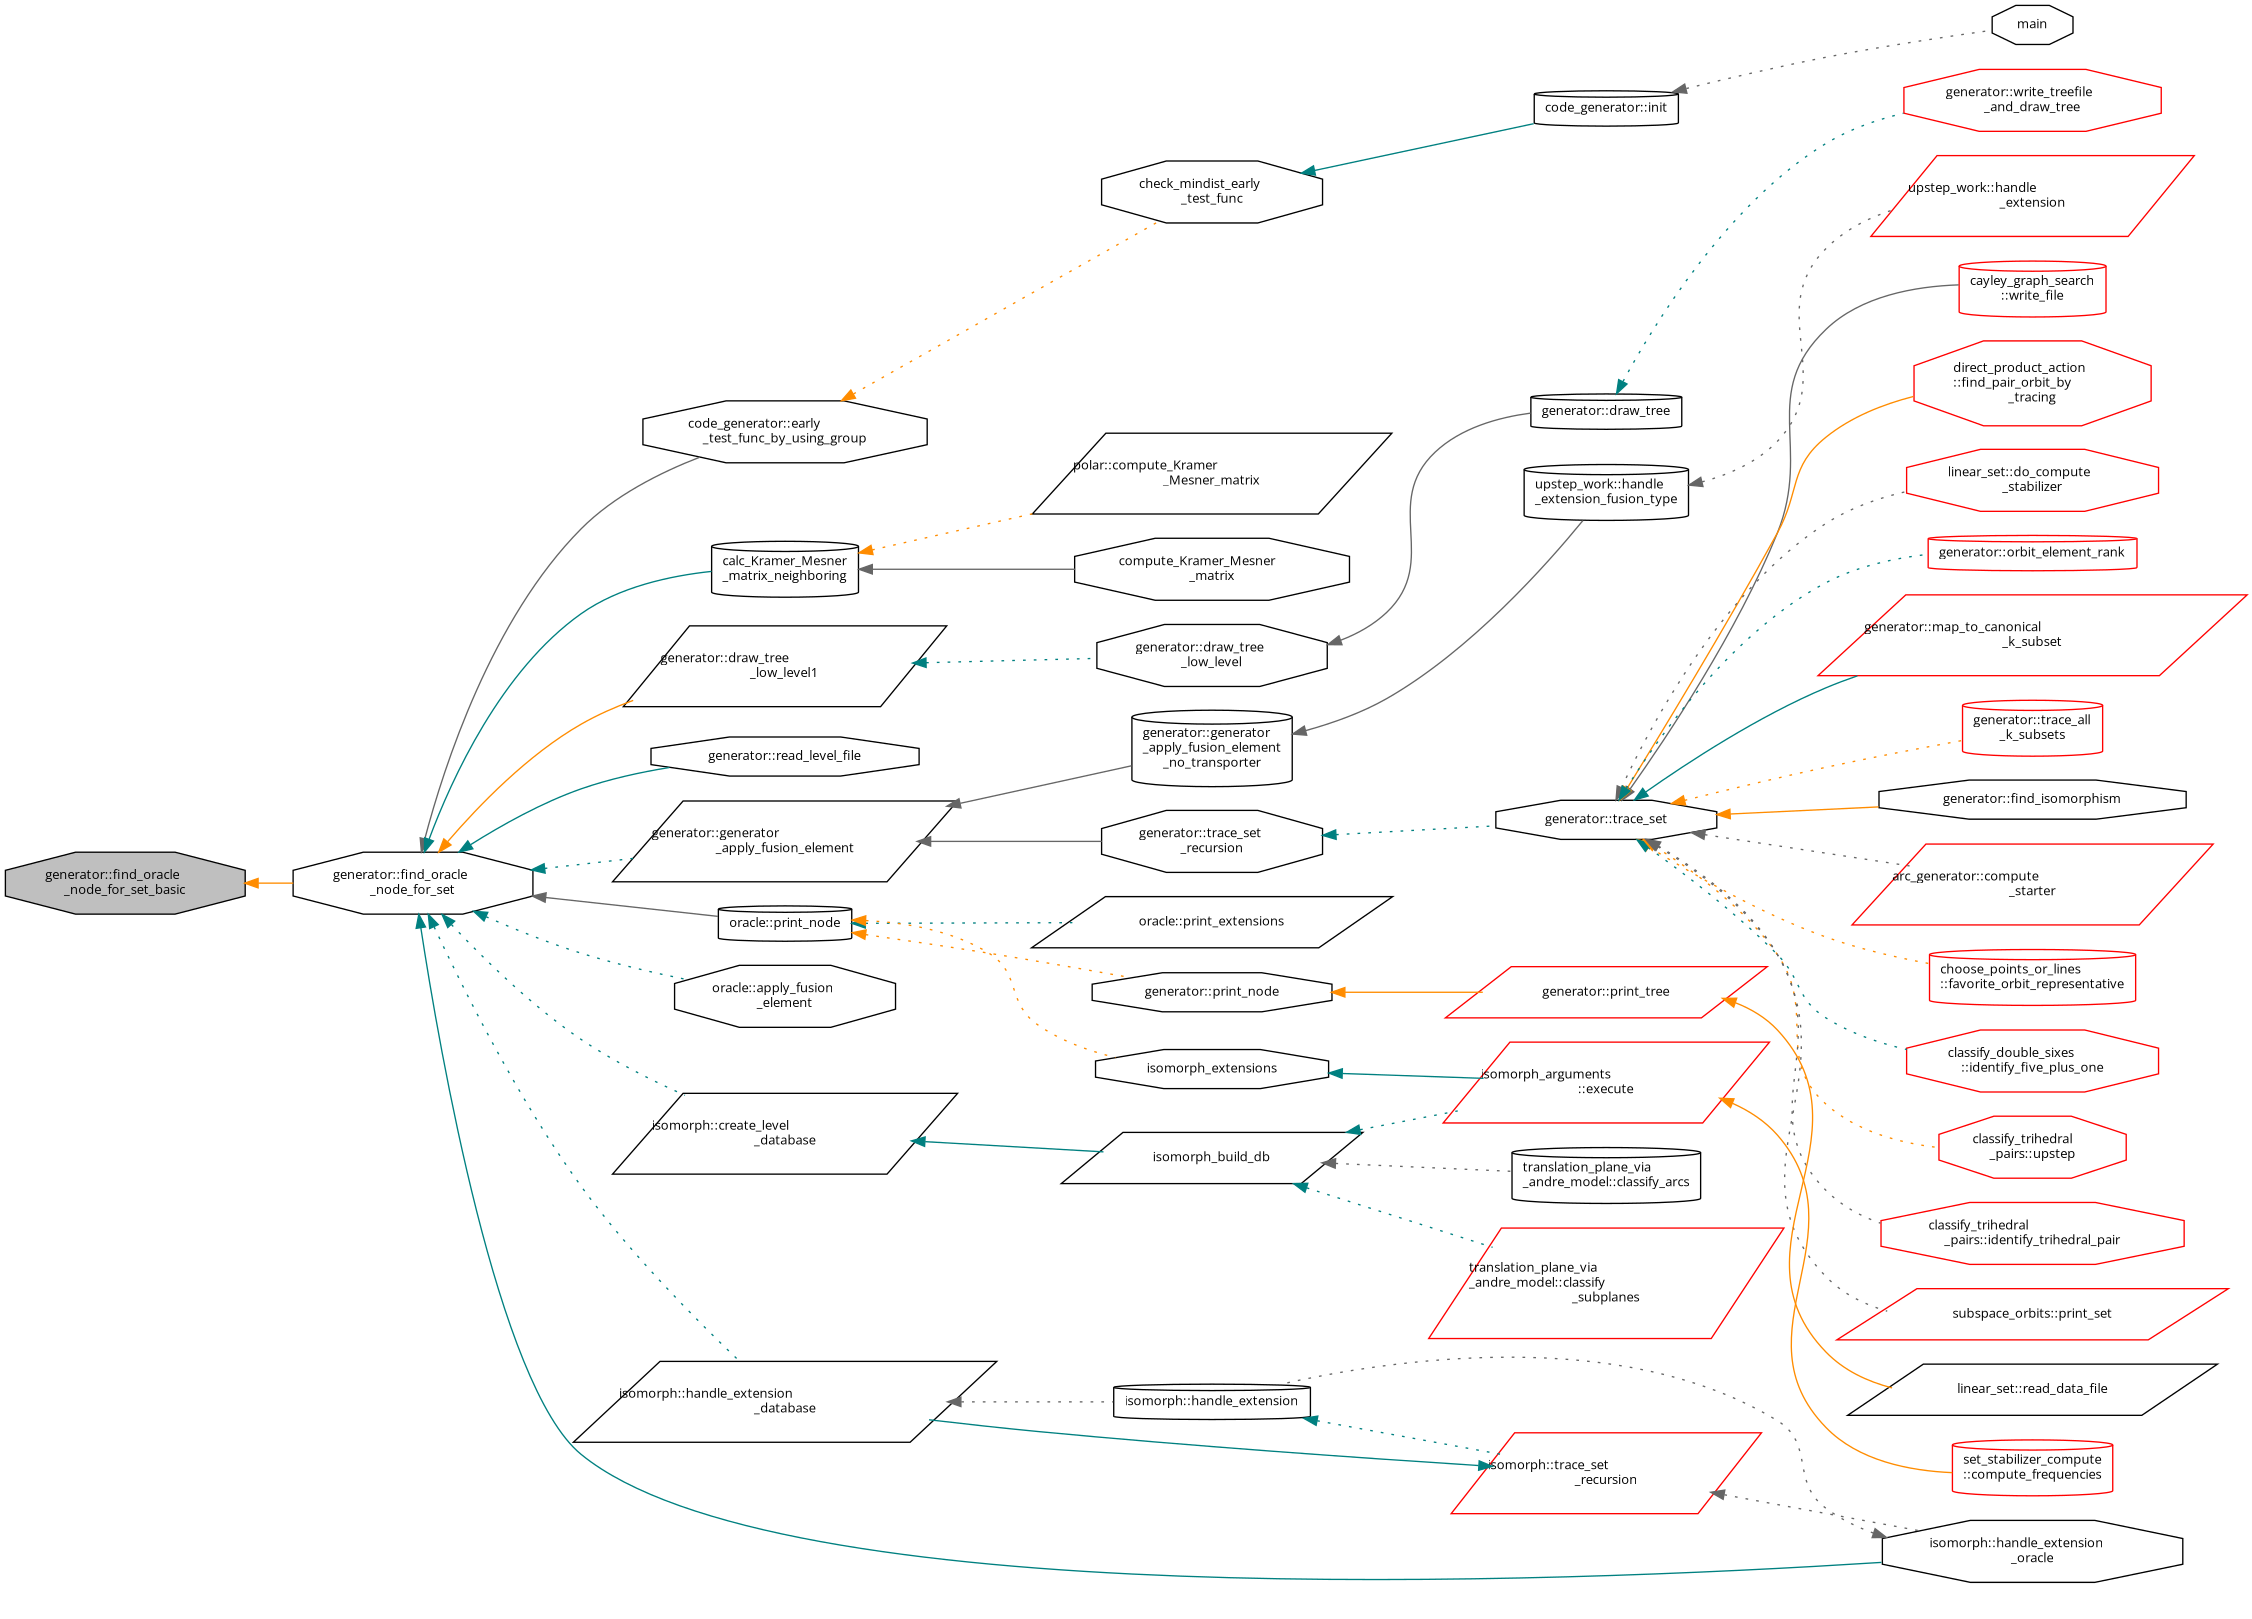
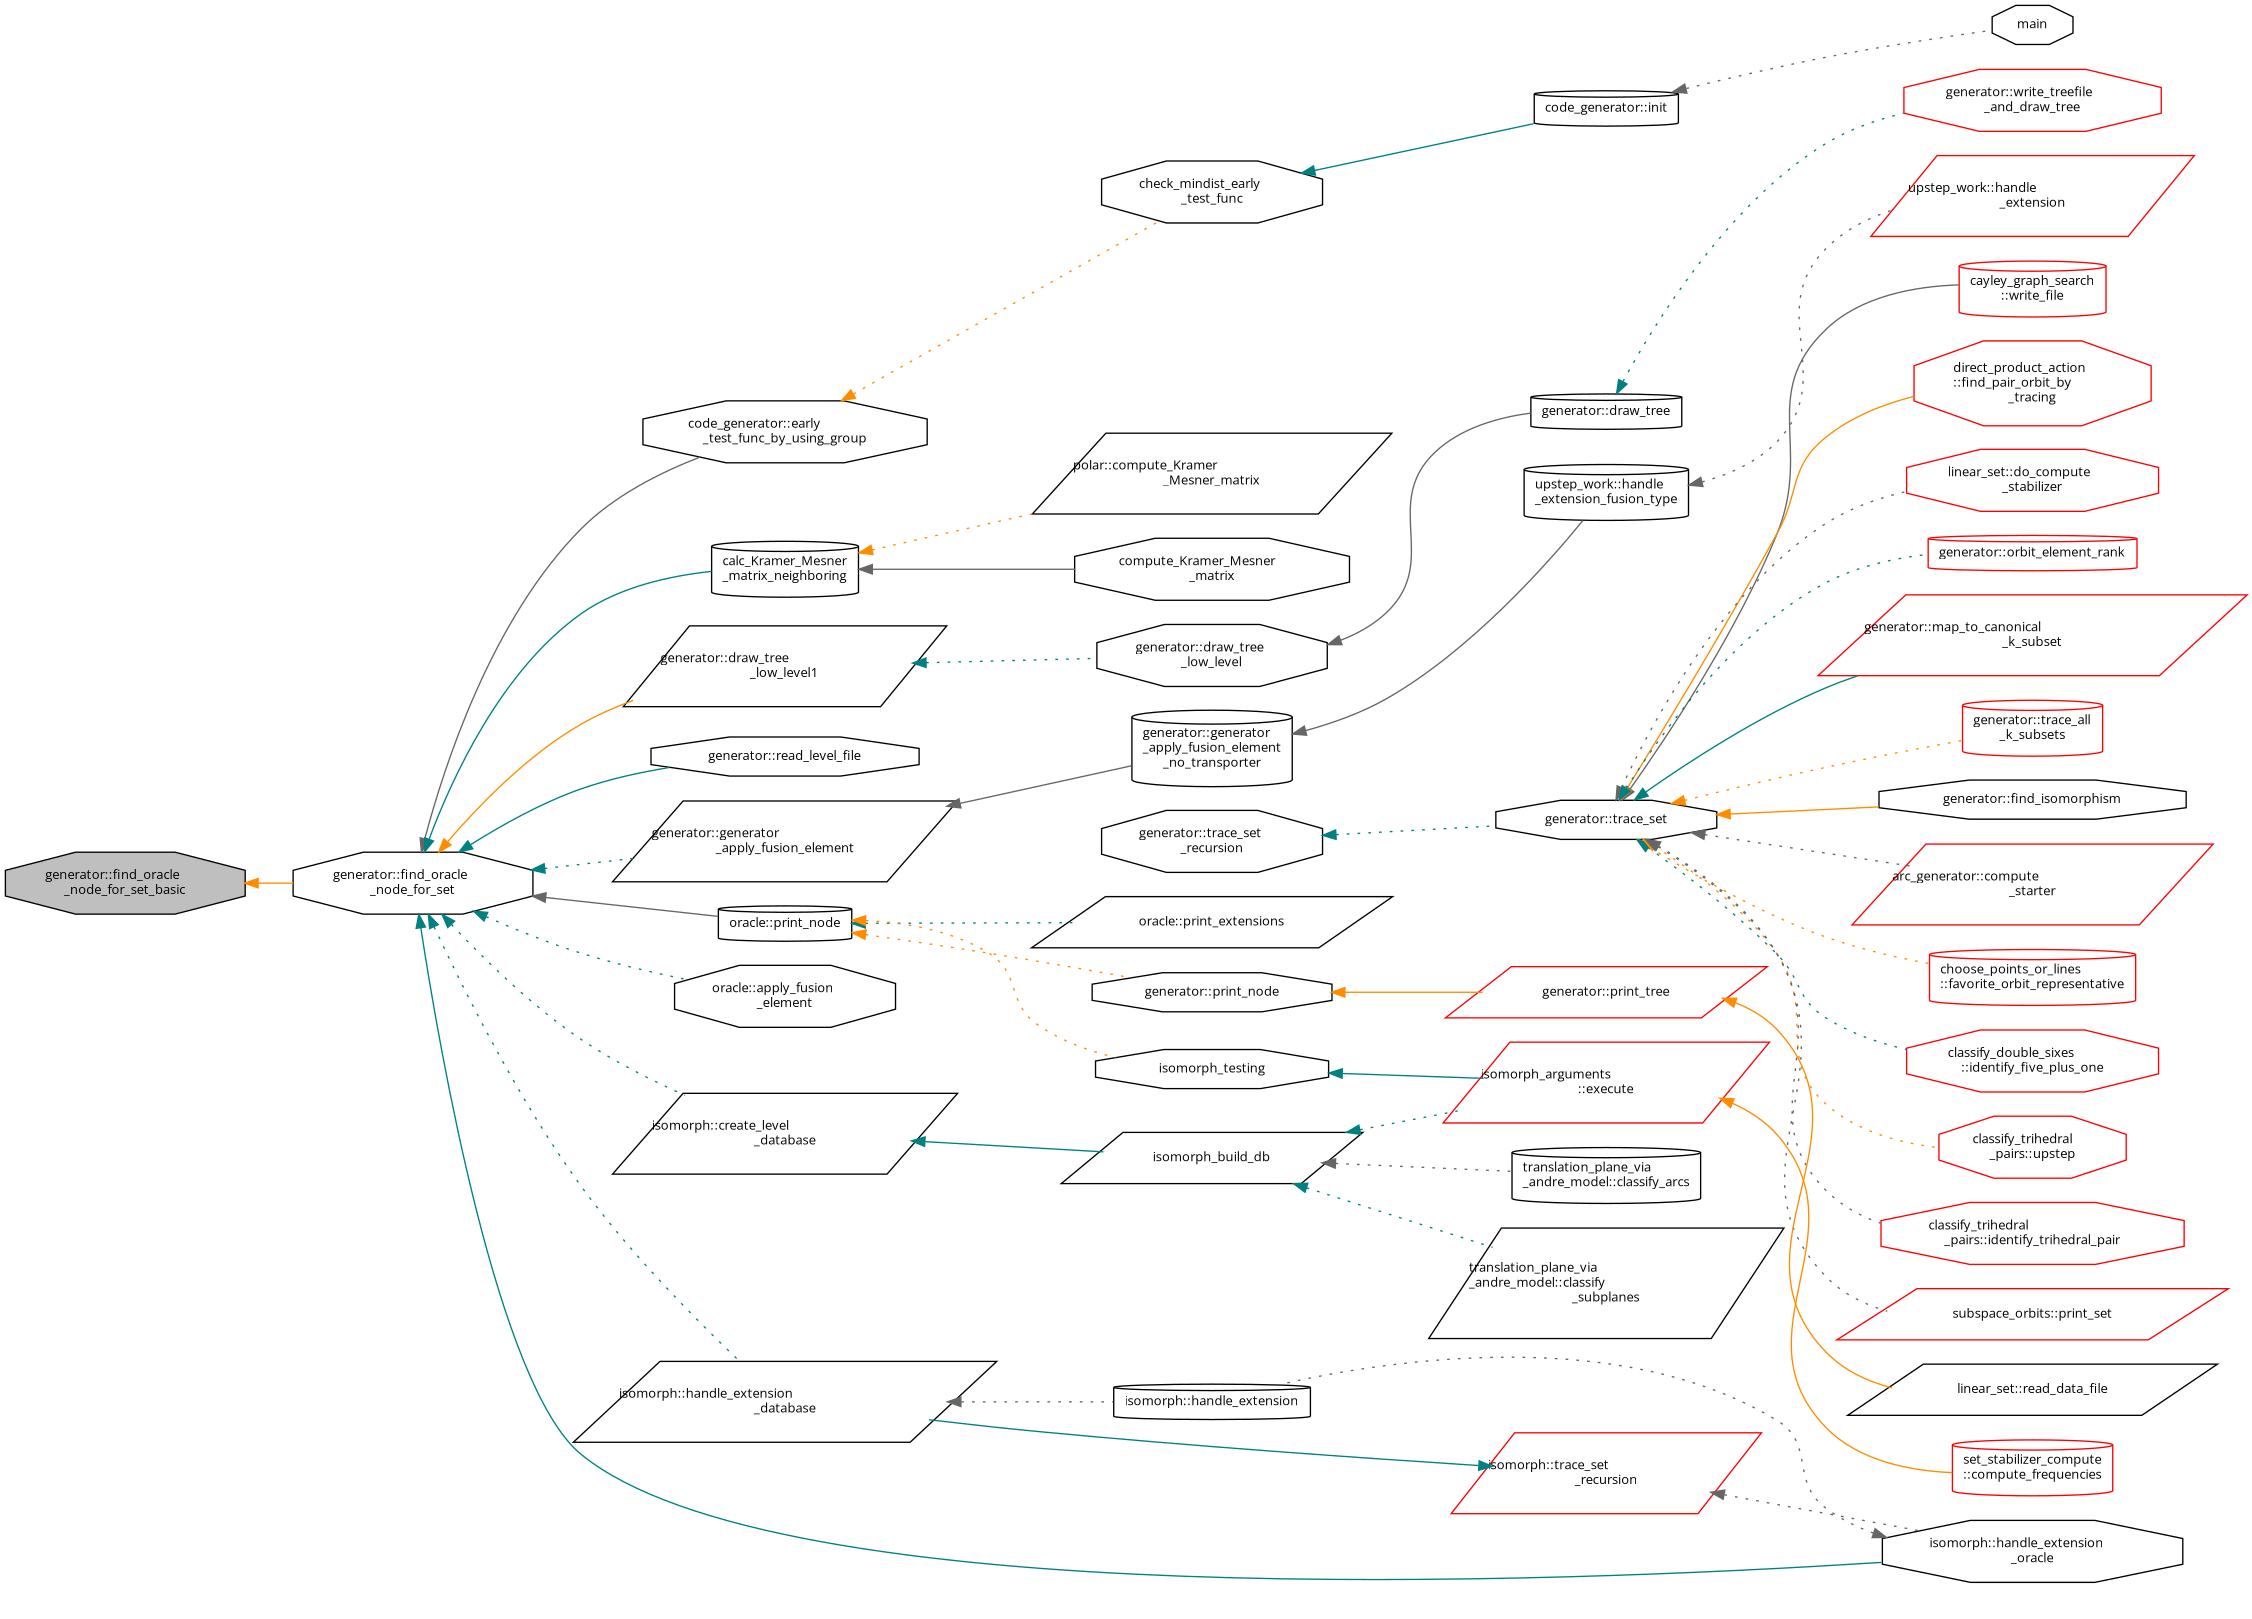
(1016, 841) -> none
(1212, 1069) -> (1212, 1069)
(1606, 1283) -> (1606, 1283)
(1409, 1438) -> none
